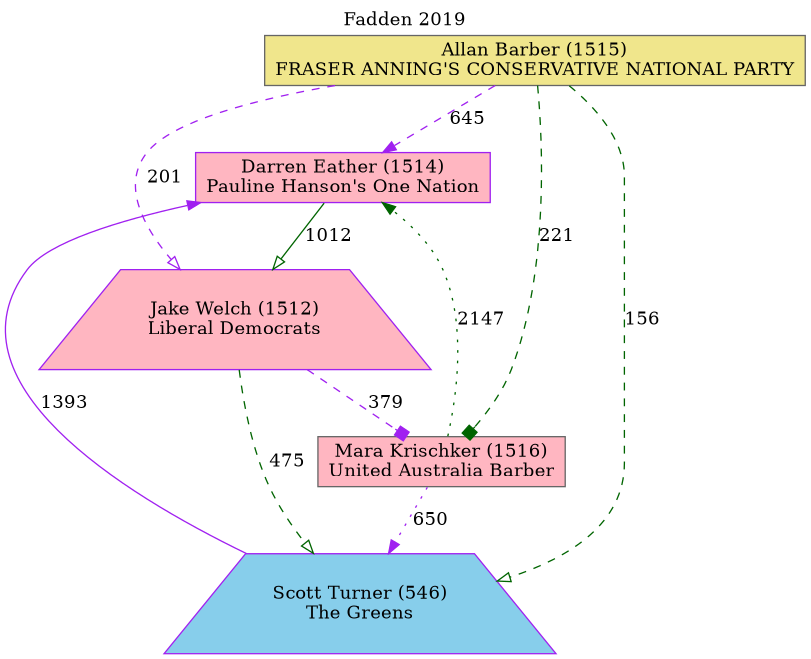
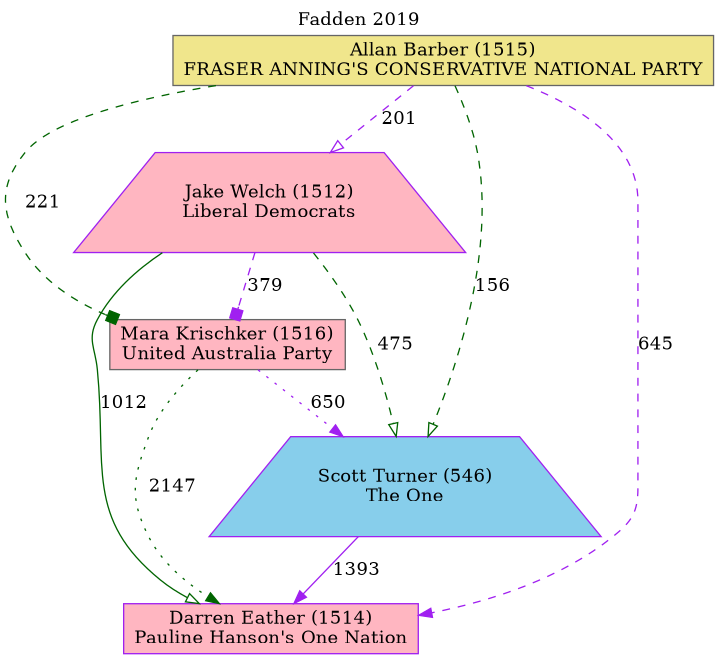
(303, 231) -> (100, 427)
(442, 462) -> (228, 345)
(360, 604) -> (405, 487)
